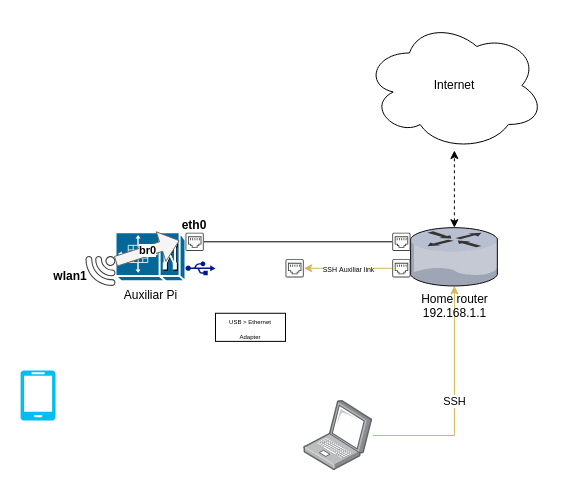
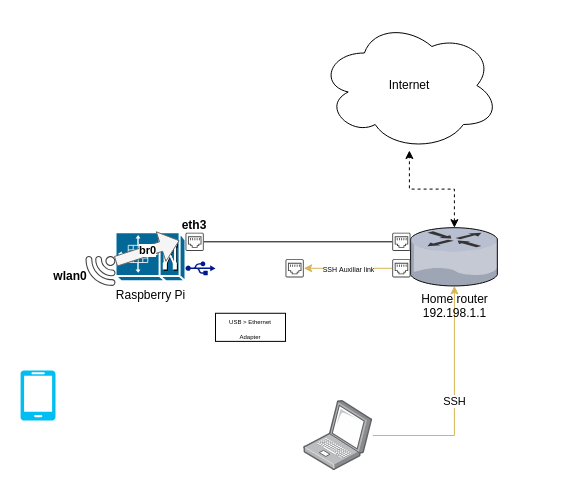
(454, 86) -> (409, 86)
(195, 226) -> (195, 226)
(71, 277) -> (71, 277)
(151, 296) -> (151, 296)
(455, 307) -> (455, 307)
